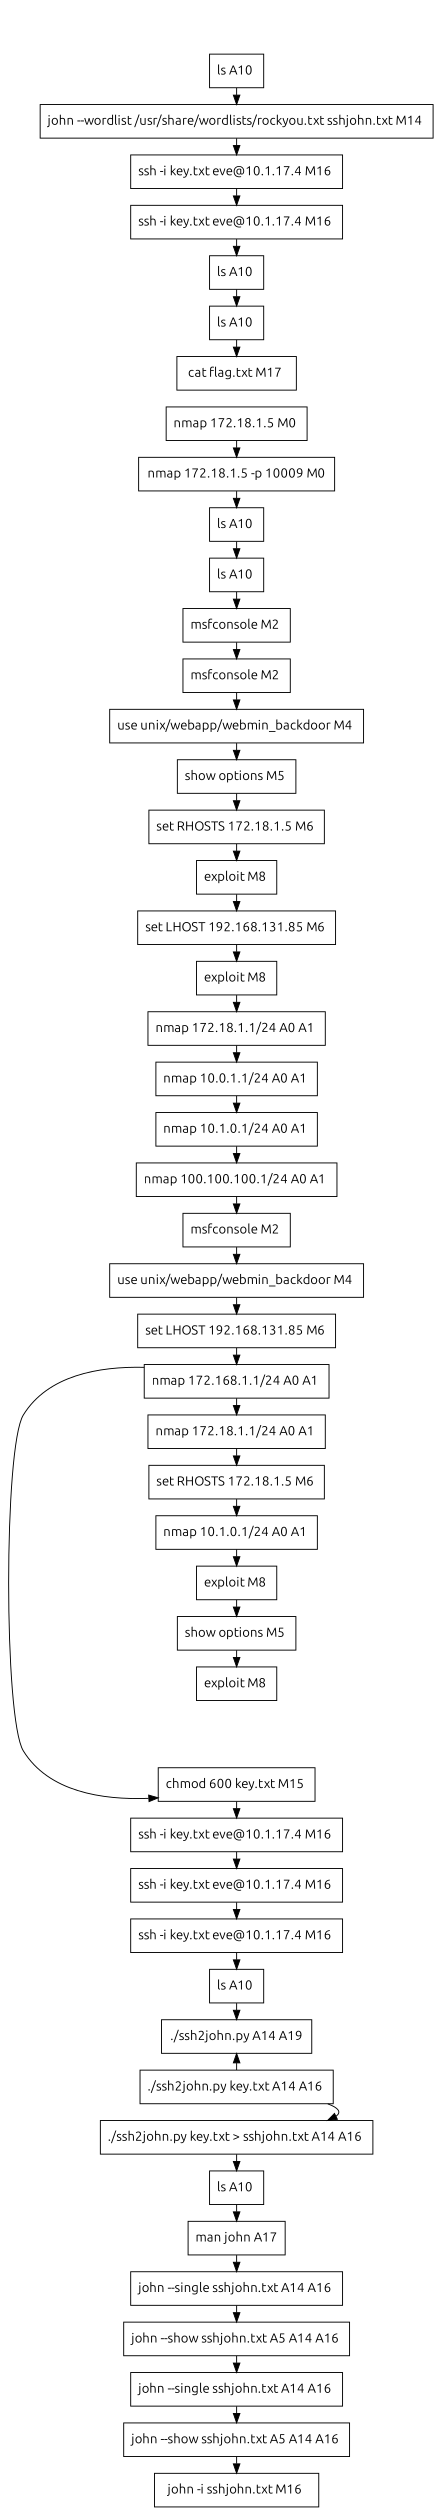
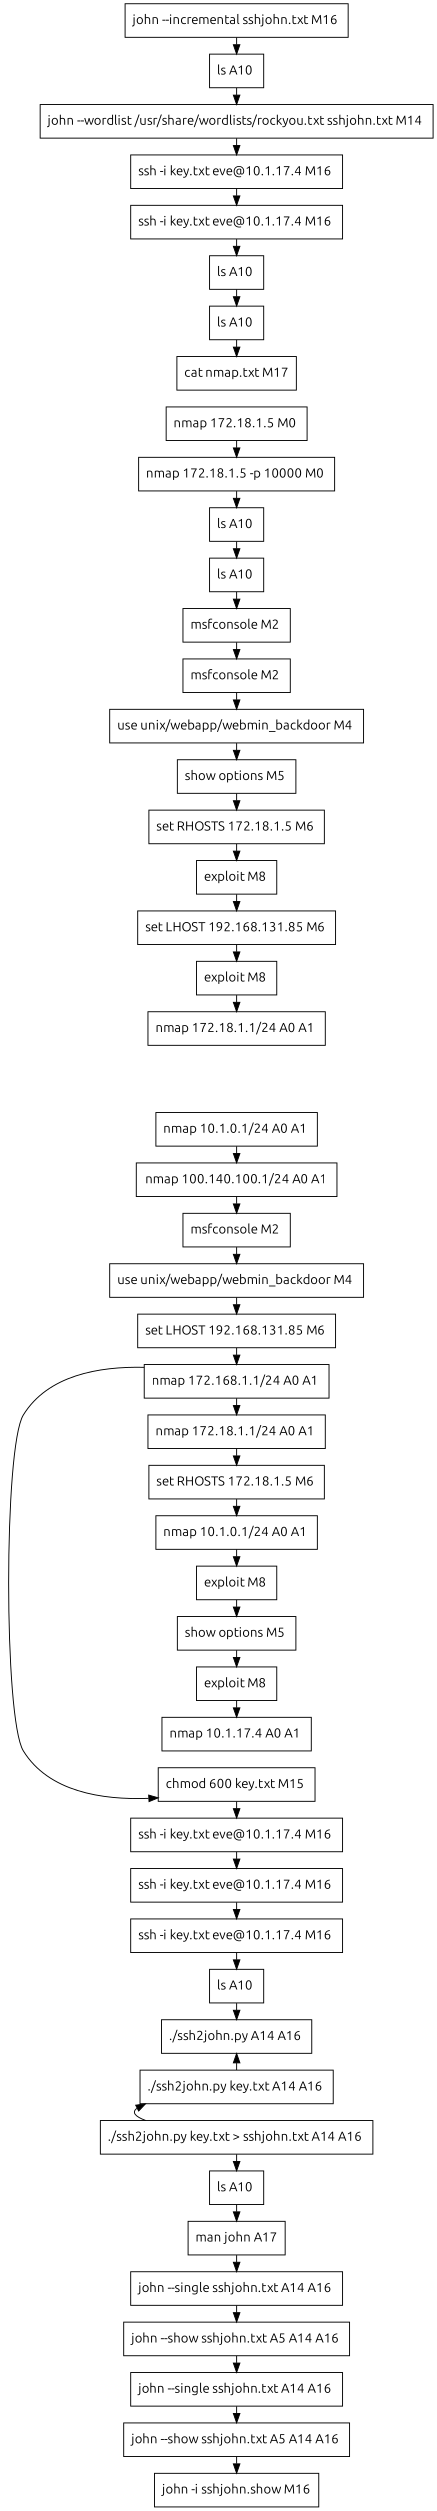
none -> (237, 21)
(237, 373) -> (237, 373)
(237, 474) -> (237, 474)
(237, 1079) -> none
(237, 1180) -> (237, 1180)
none -> (237, 1734)
(237, 2037) -> (237, 2037)
(336, 2108) -> (137, 2116)
(237, 2490) -> (237, 2490)
